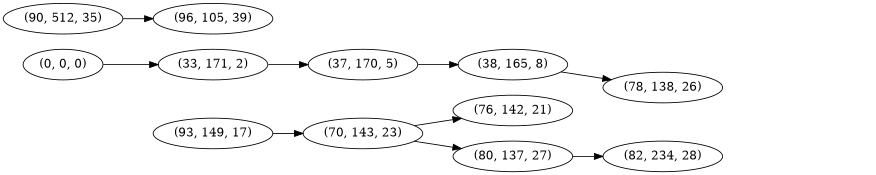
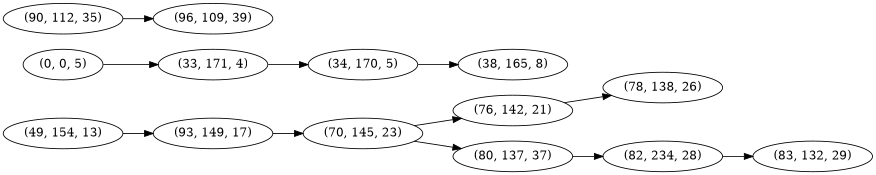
(63, 19) -> (63, 19)
(213, 19) -> (213, 19)
(63, 65) -> (63, 65)
(213, 65) -> (213, 65)
(363, 65) -> (363, 65)
(582, 75) -> (583, 100)
none -> (63, 133)
(363, 133) -> (363, 133)
(513, 156) -> (513, 156)
none -> (813, 156)
